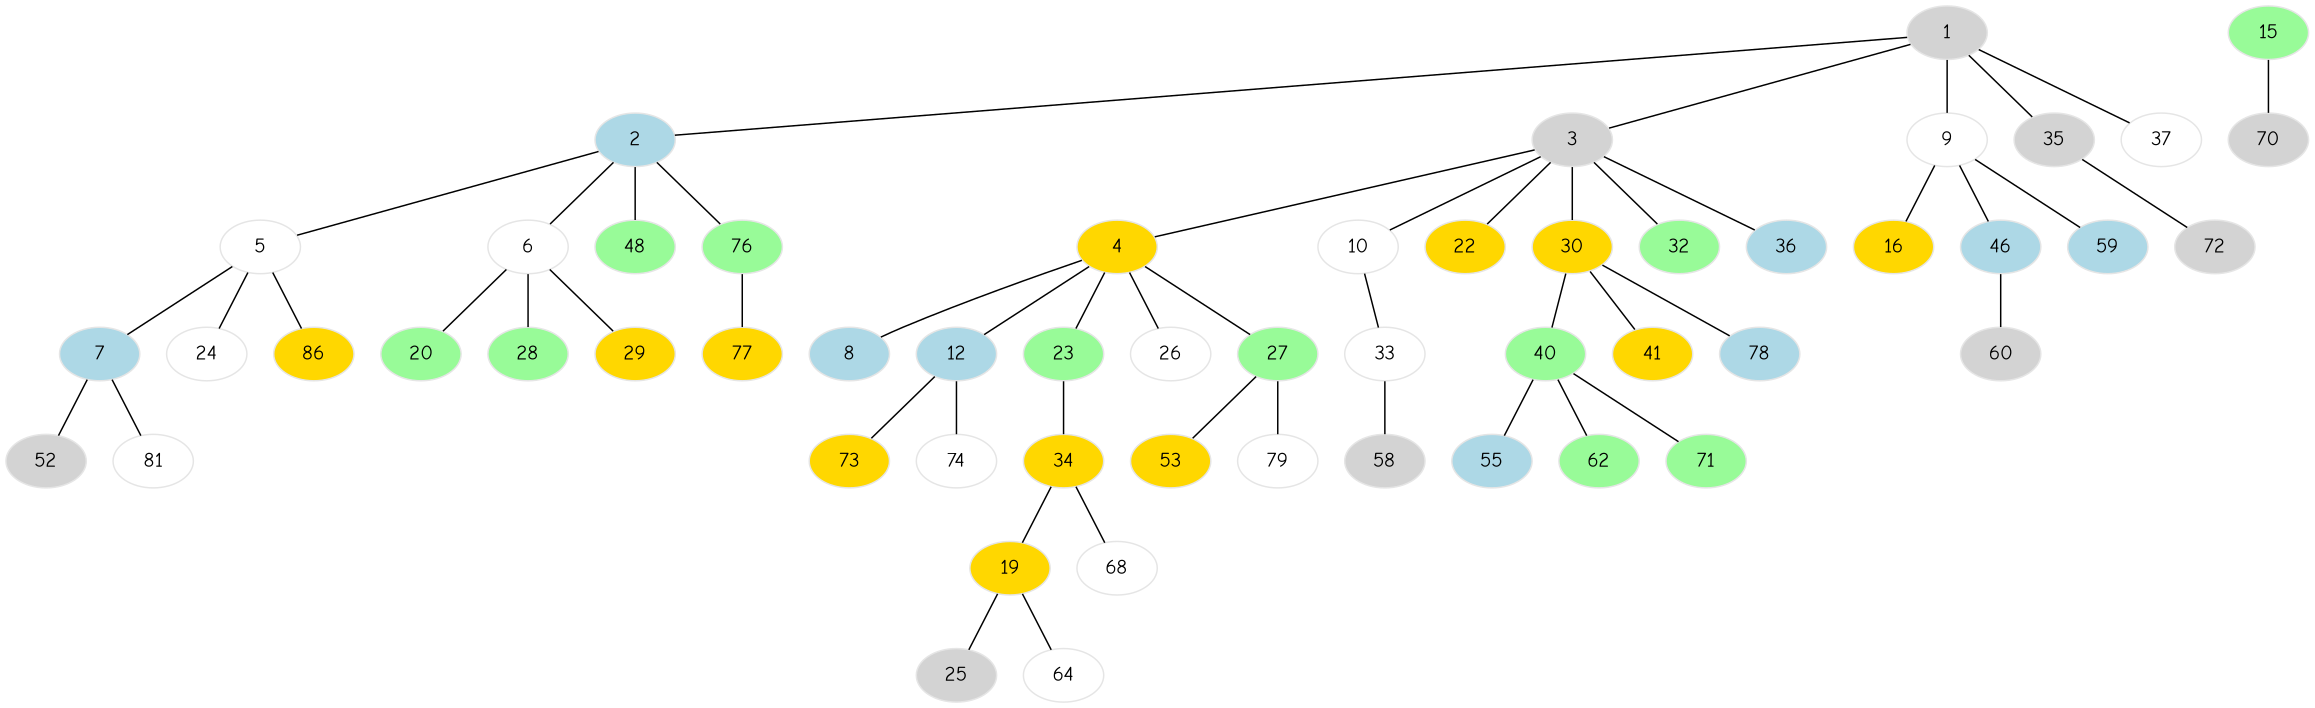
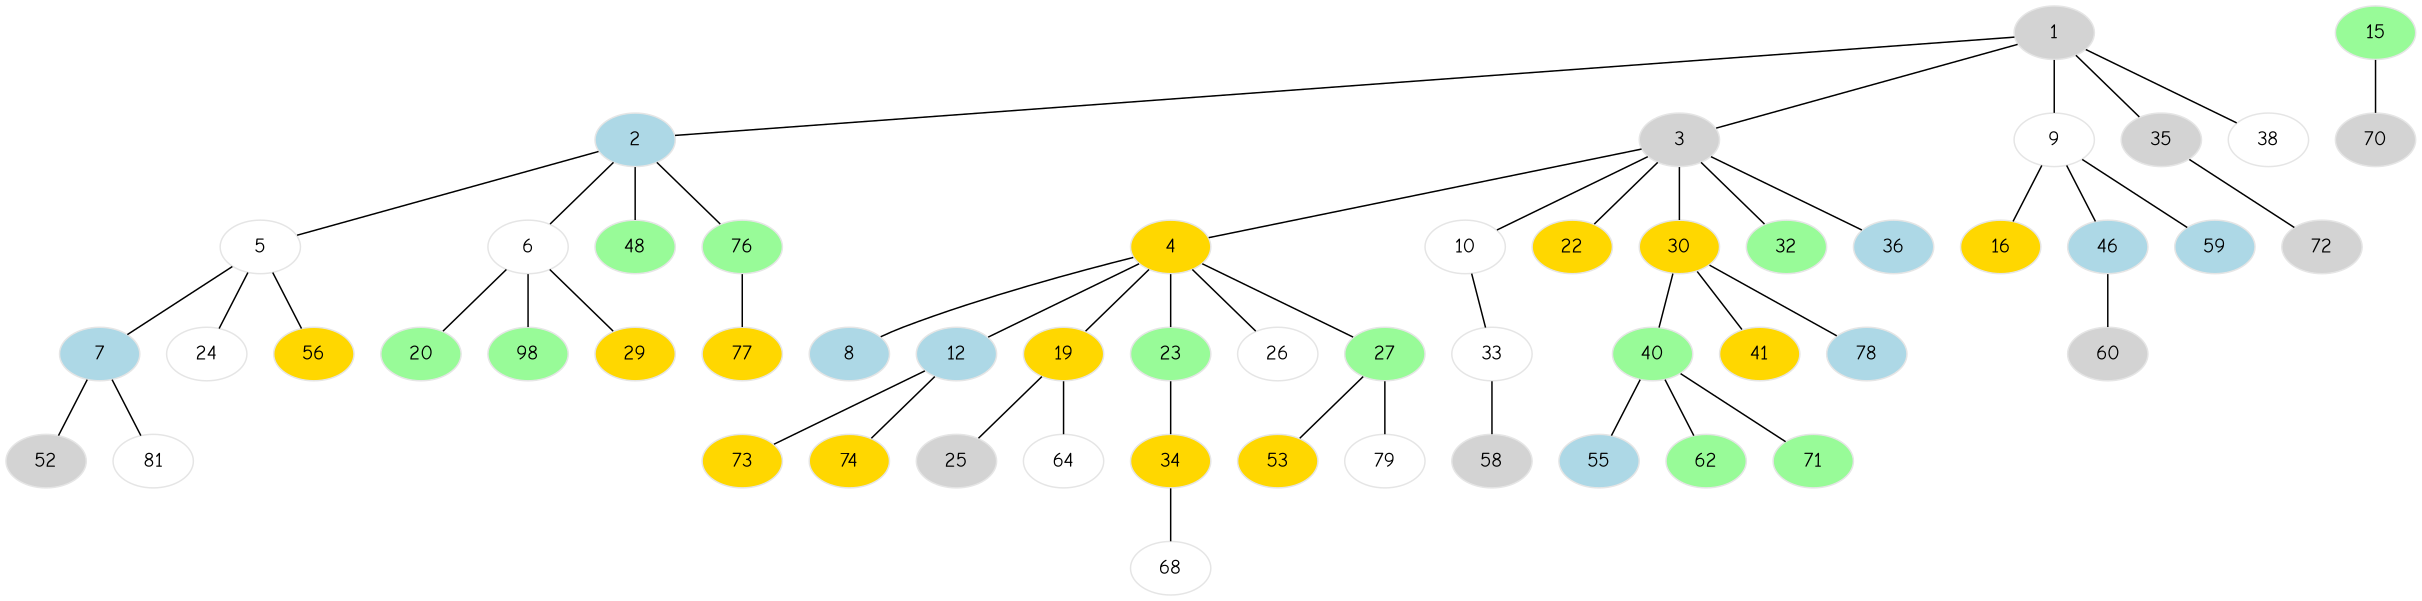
(2161, 140) -> (2268, 140)
(314, 354) -> (314, 354)
(528, 354) -> (528, 354)
(956, 461) -> (849, 461)
(1037, 515) -> (1117, 300)
